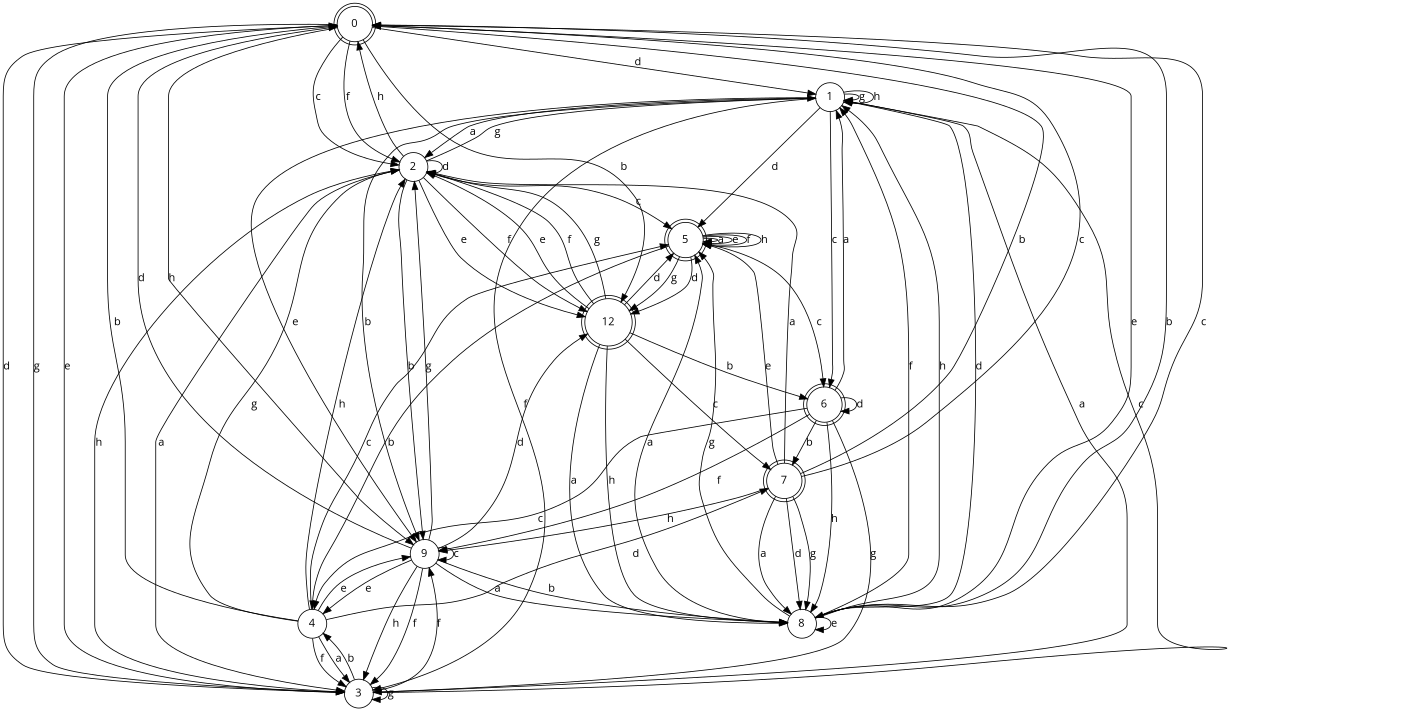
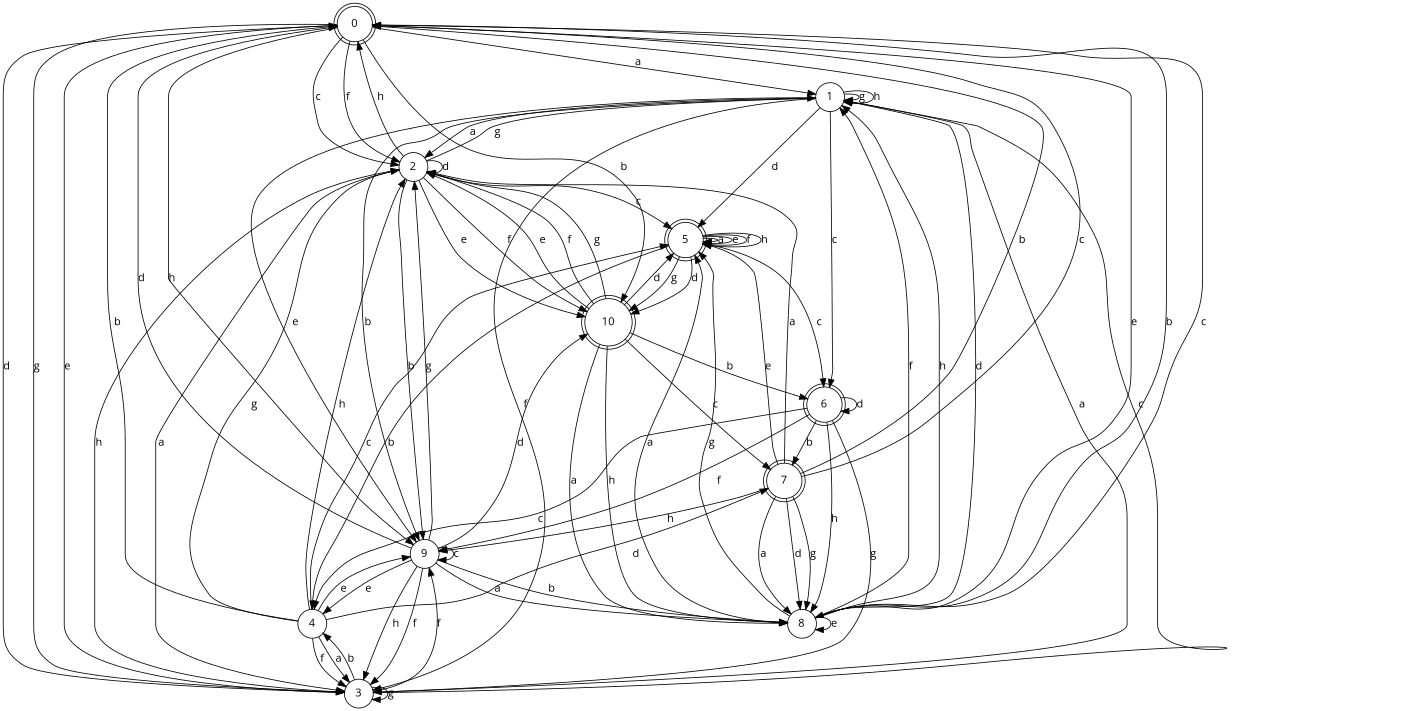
(638, 62) -> (638, 62)
(843, 255) -> none
(609, 322) -> (609, 322)
